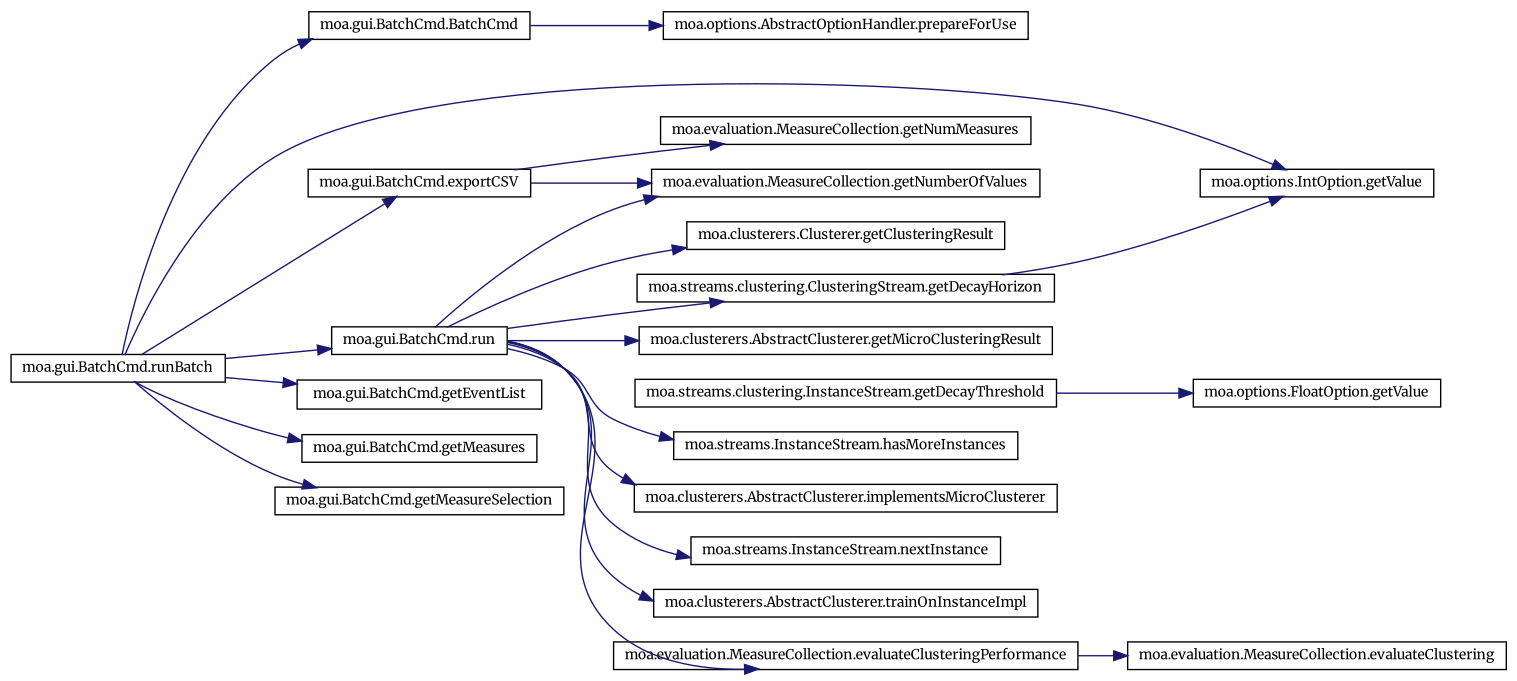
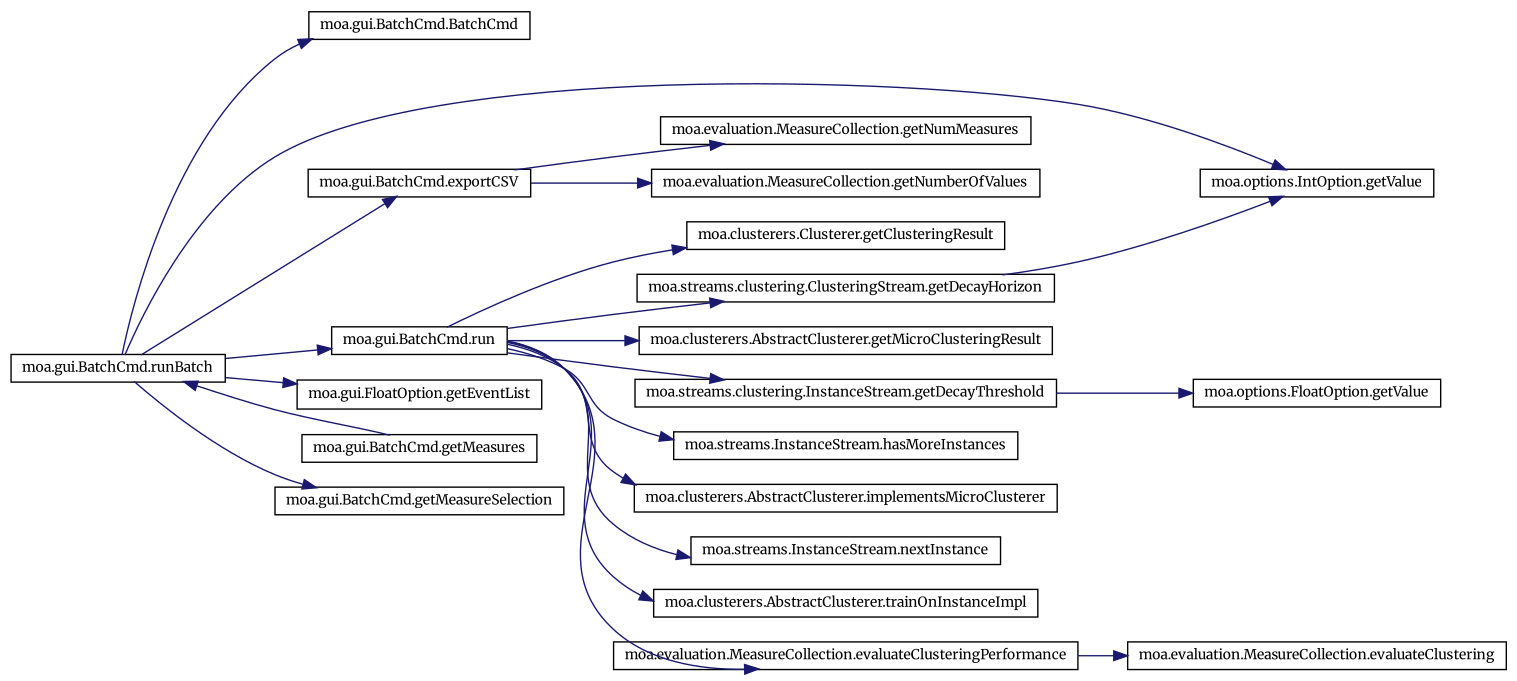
(846, 26) -> none
(533, 251) -> (609, 366)
(419, 395) -> (419, 395)
(210, 414) -> (292, 414)
